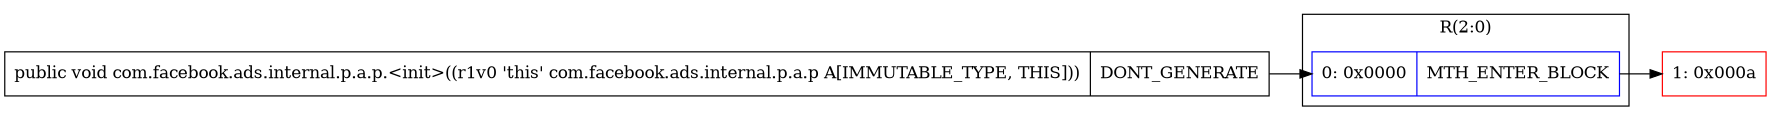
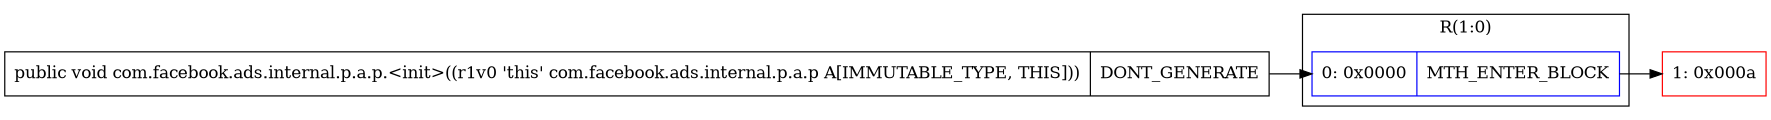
(1466, 28) -> (1466, 28)
